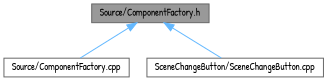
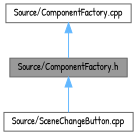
(104, 43) -> (69, 45)
(235, 68) -> (69, 122)
